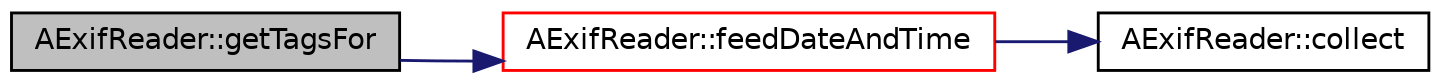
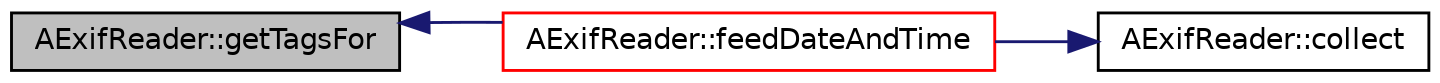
(437, 61) -> (466, 22)
